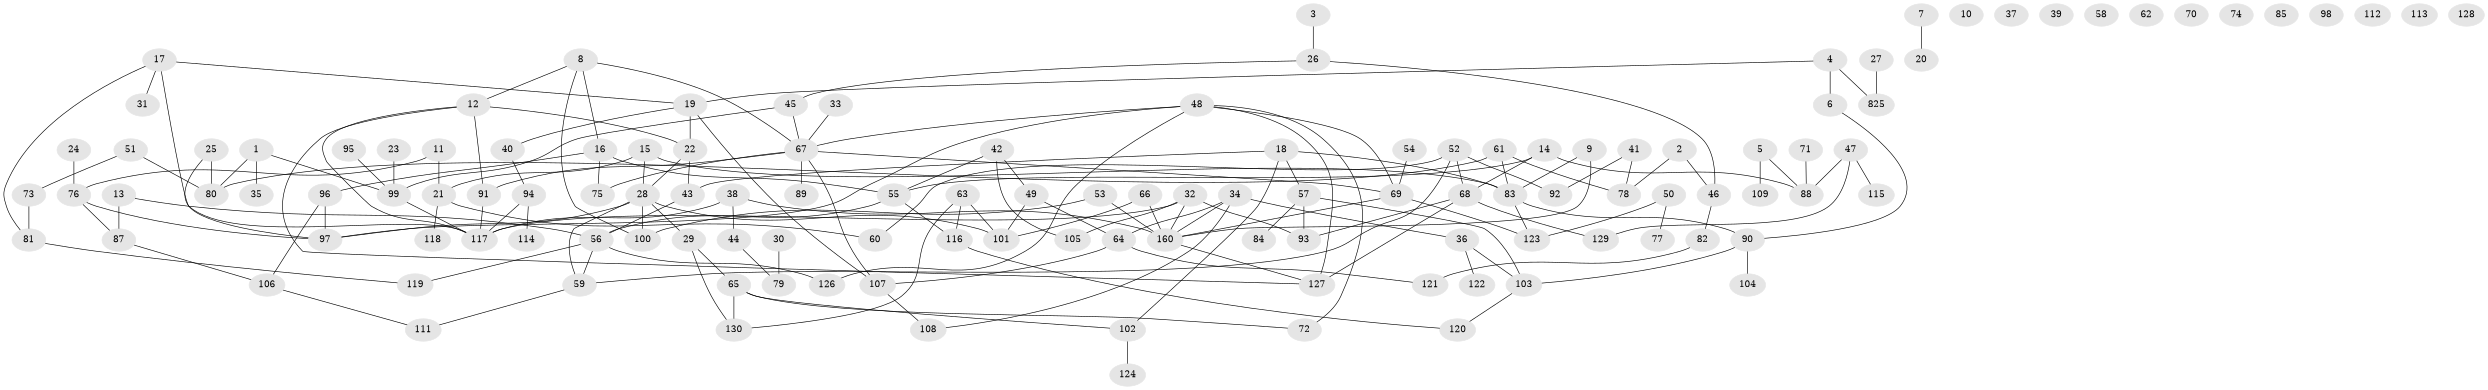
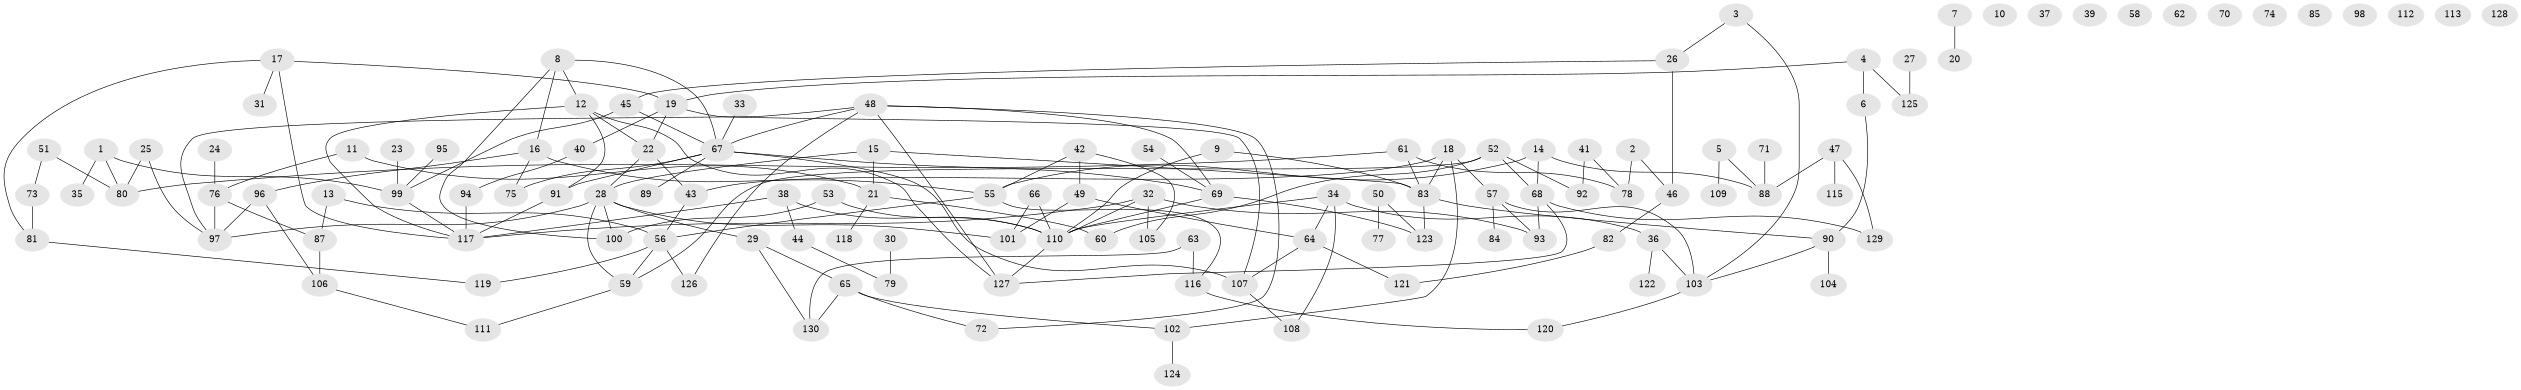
(1876, 105) -> (1910, 105)
none -> (1799, 161)
(987, 224) -> none
(526, 240) -> none
(1165, 240) -> (1055, 240)
